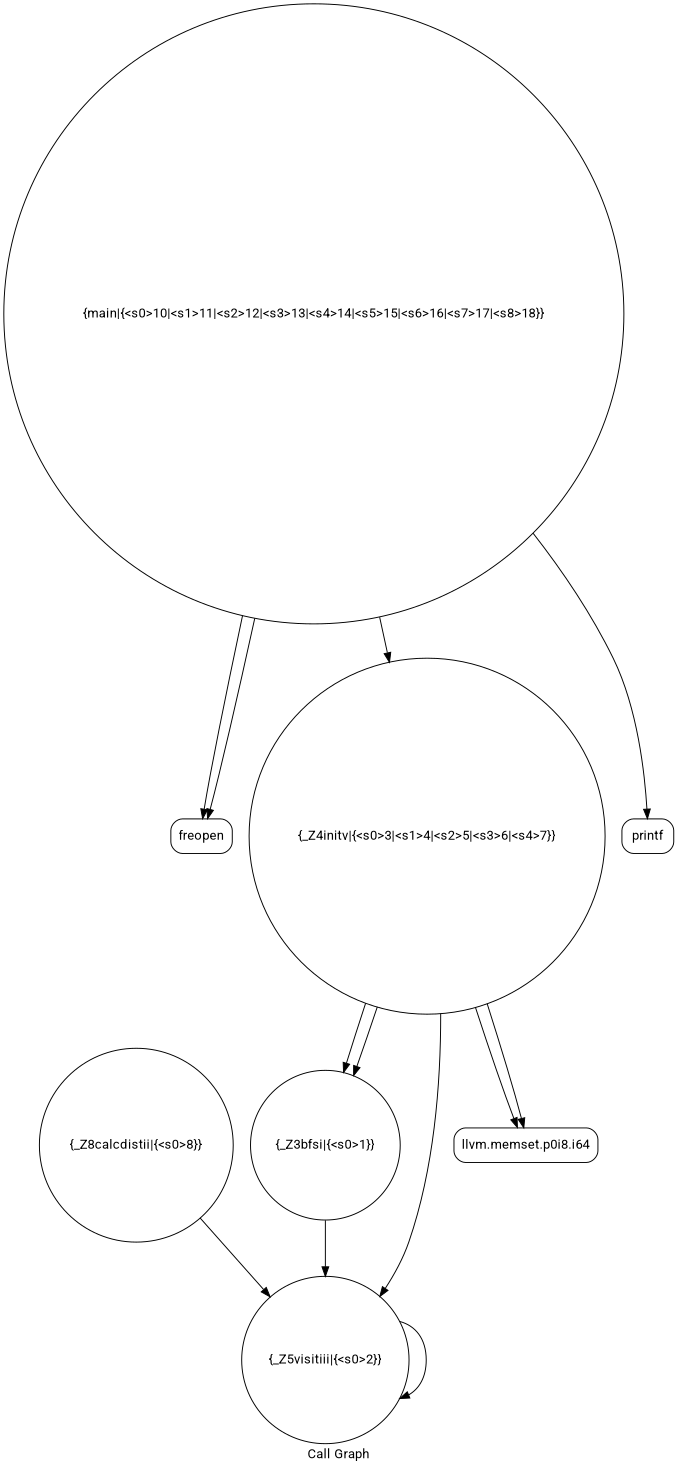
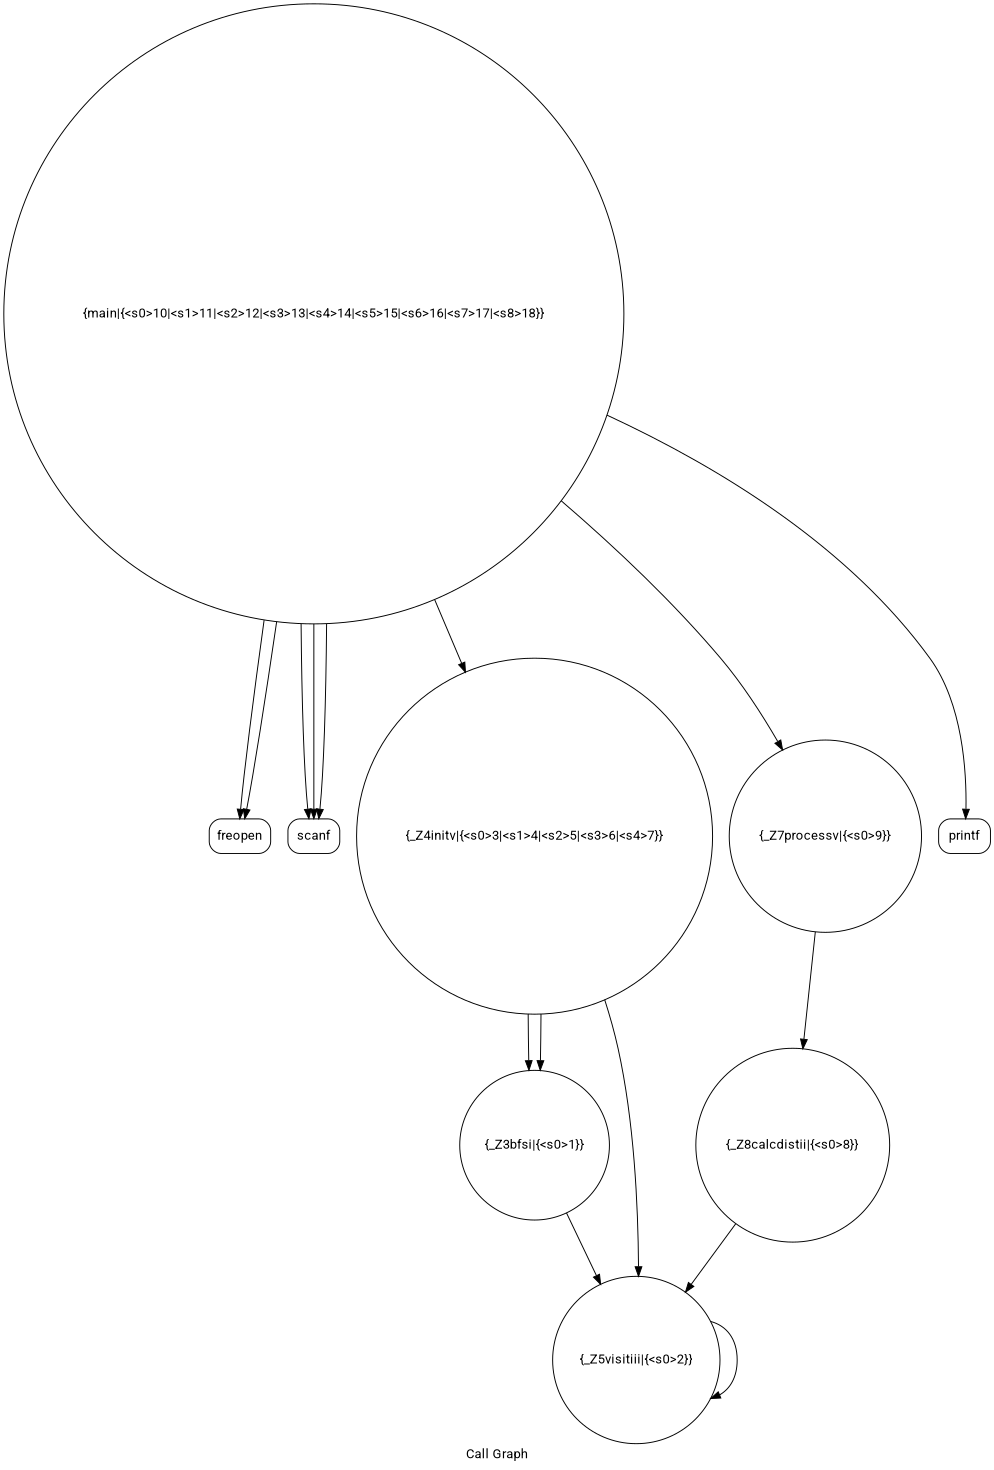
none -> (314, 836)
none -> (825, 836)
(526, 1145) -> none
